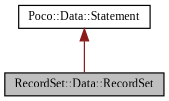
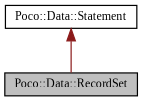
(84, 84) -> (71, 84)
